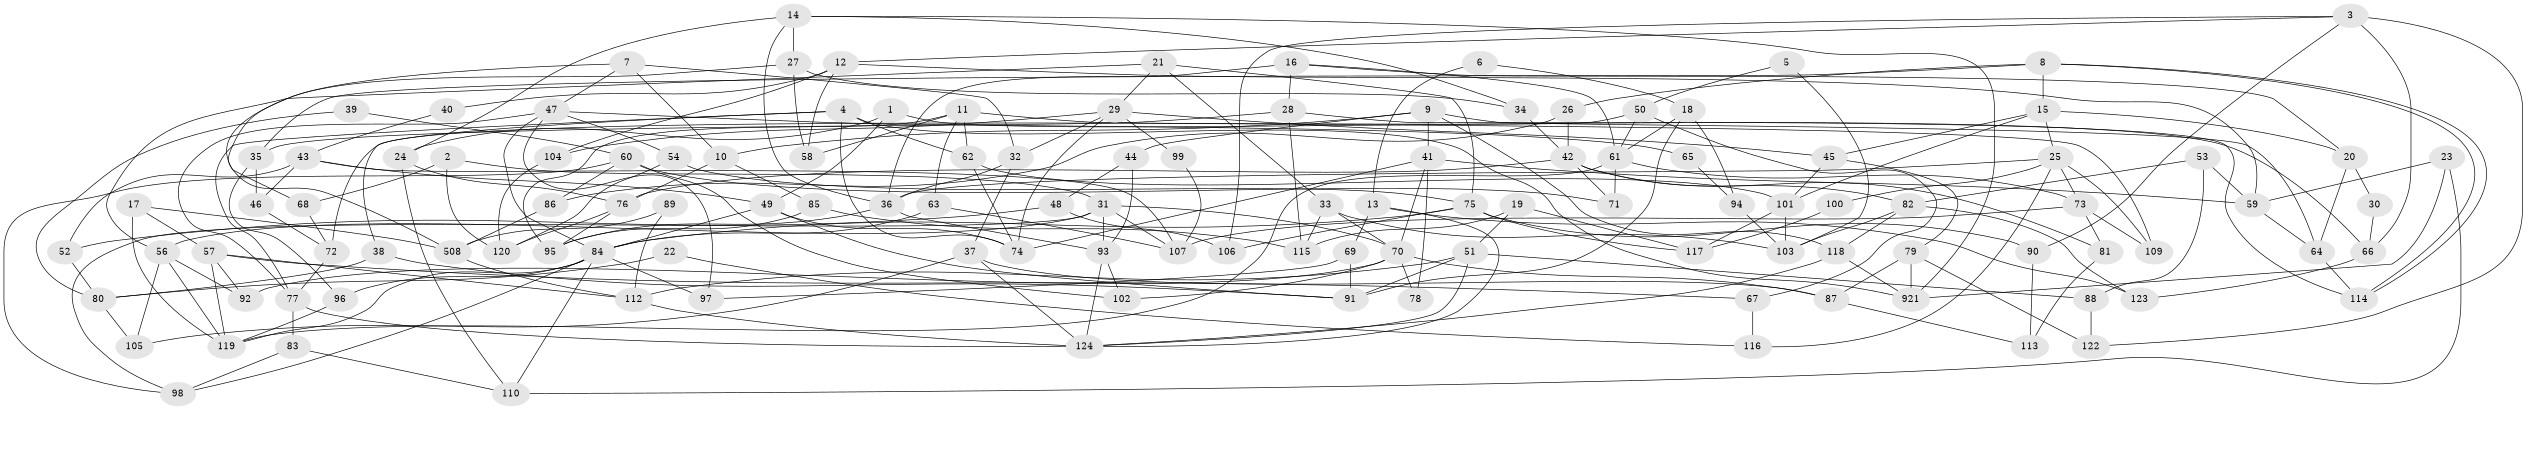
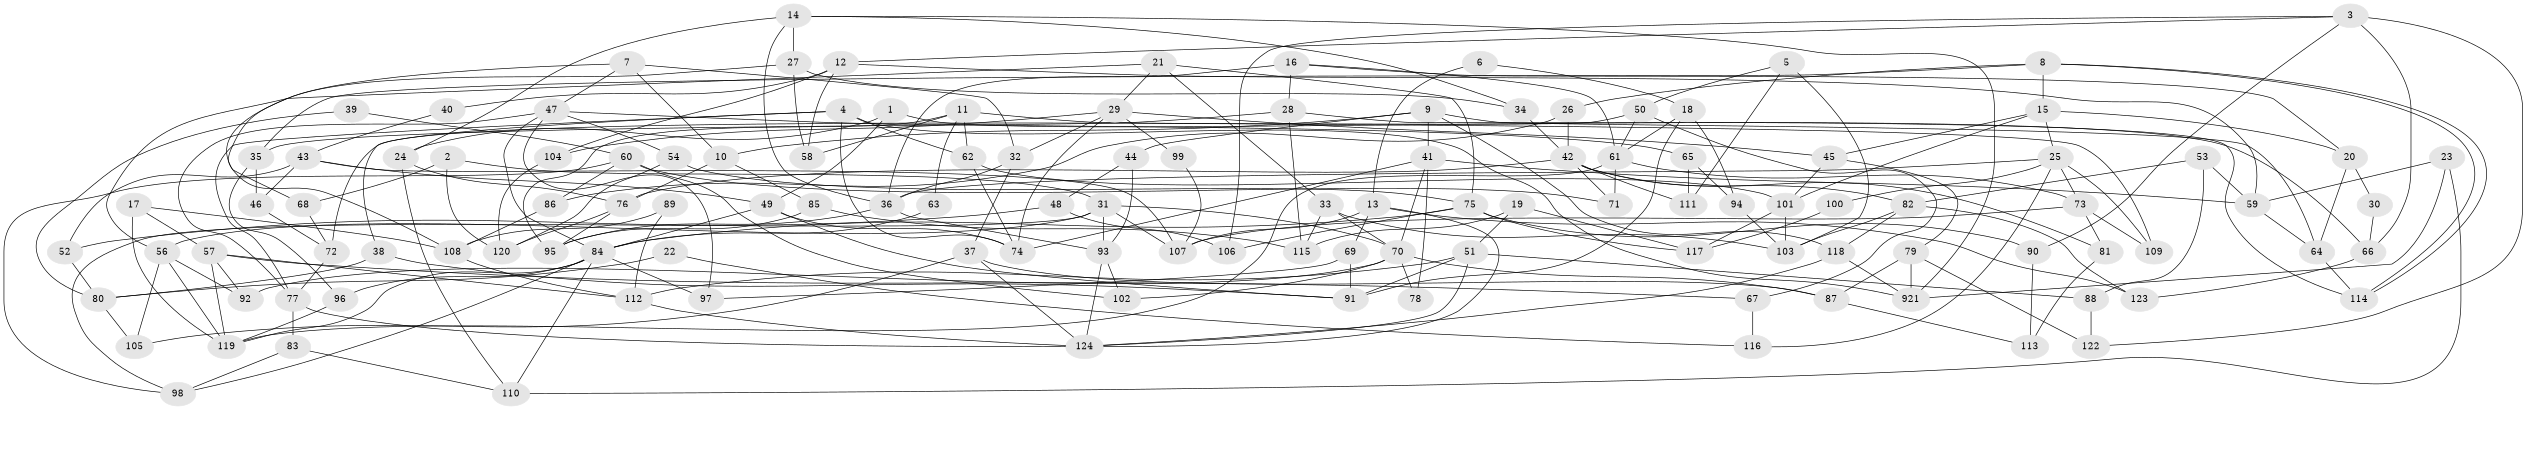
none -> (1688, 205)
(1014, 219) -> (1276, 229)
(453, 252) -> (453, 252)
